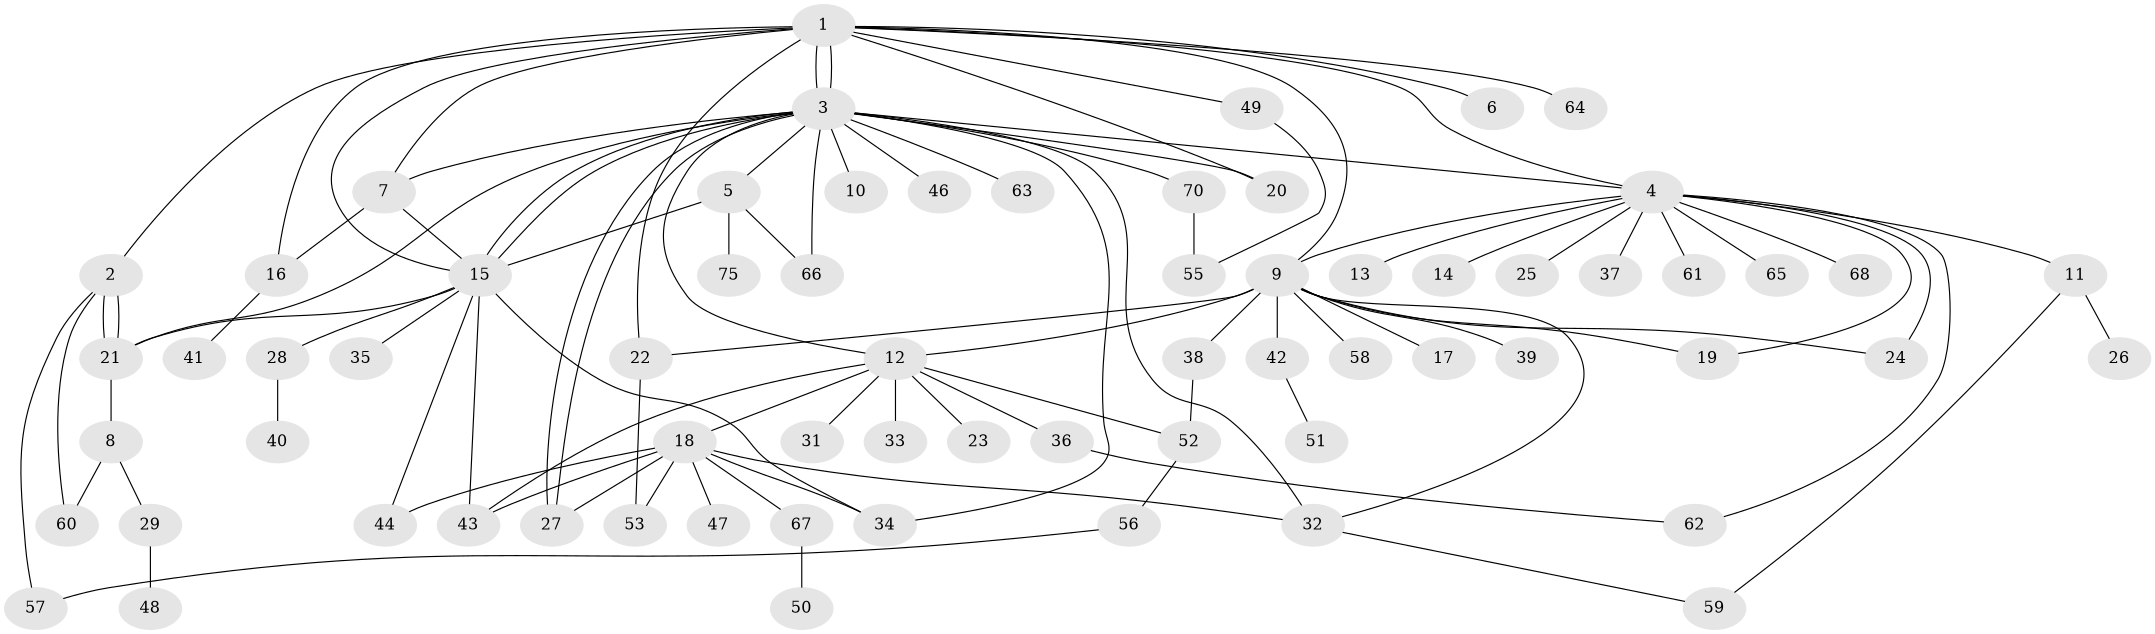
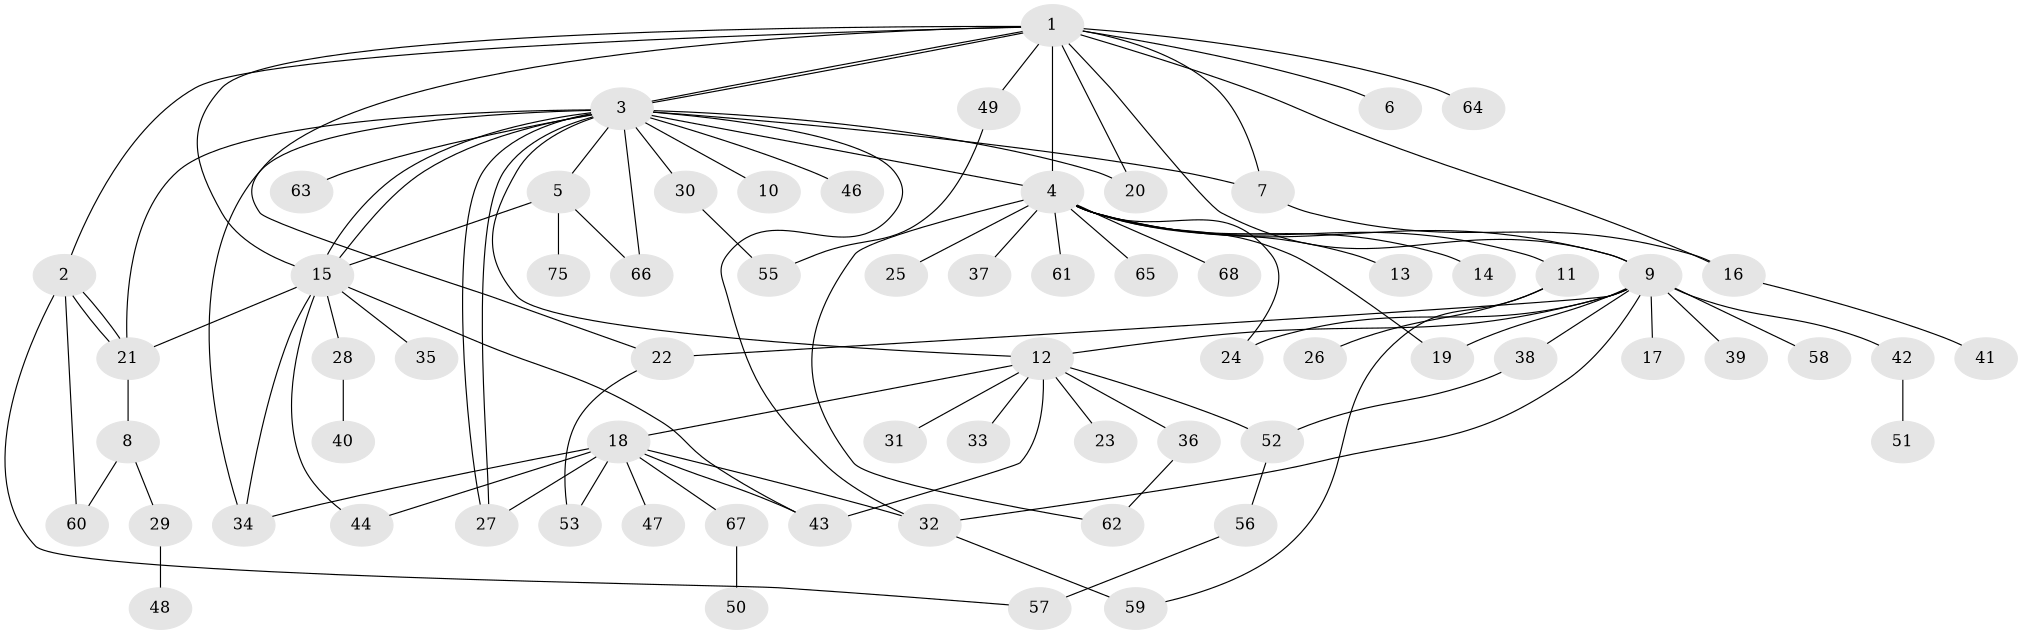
(1194, 192) -> (686, 192)
(434, 235) -> none
